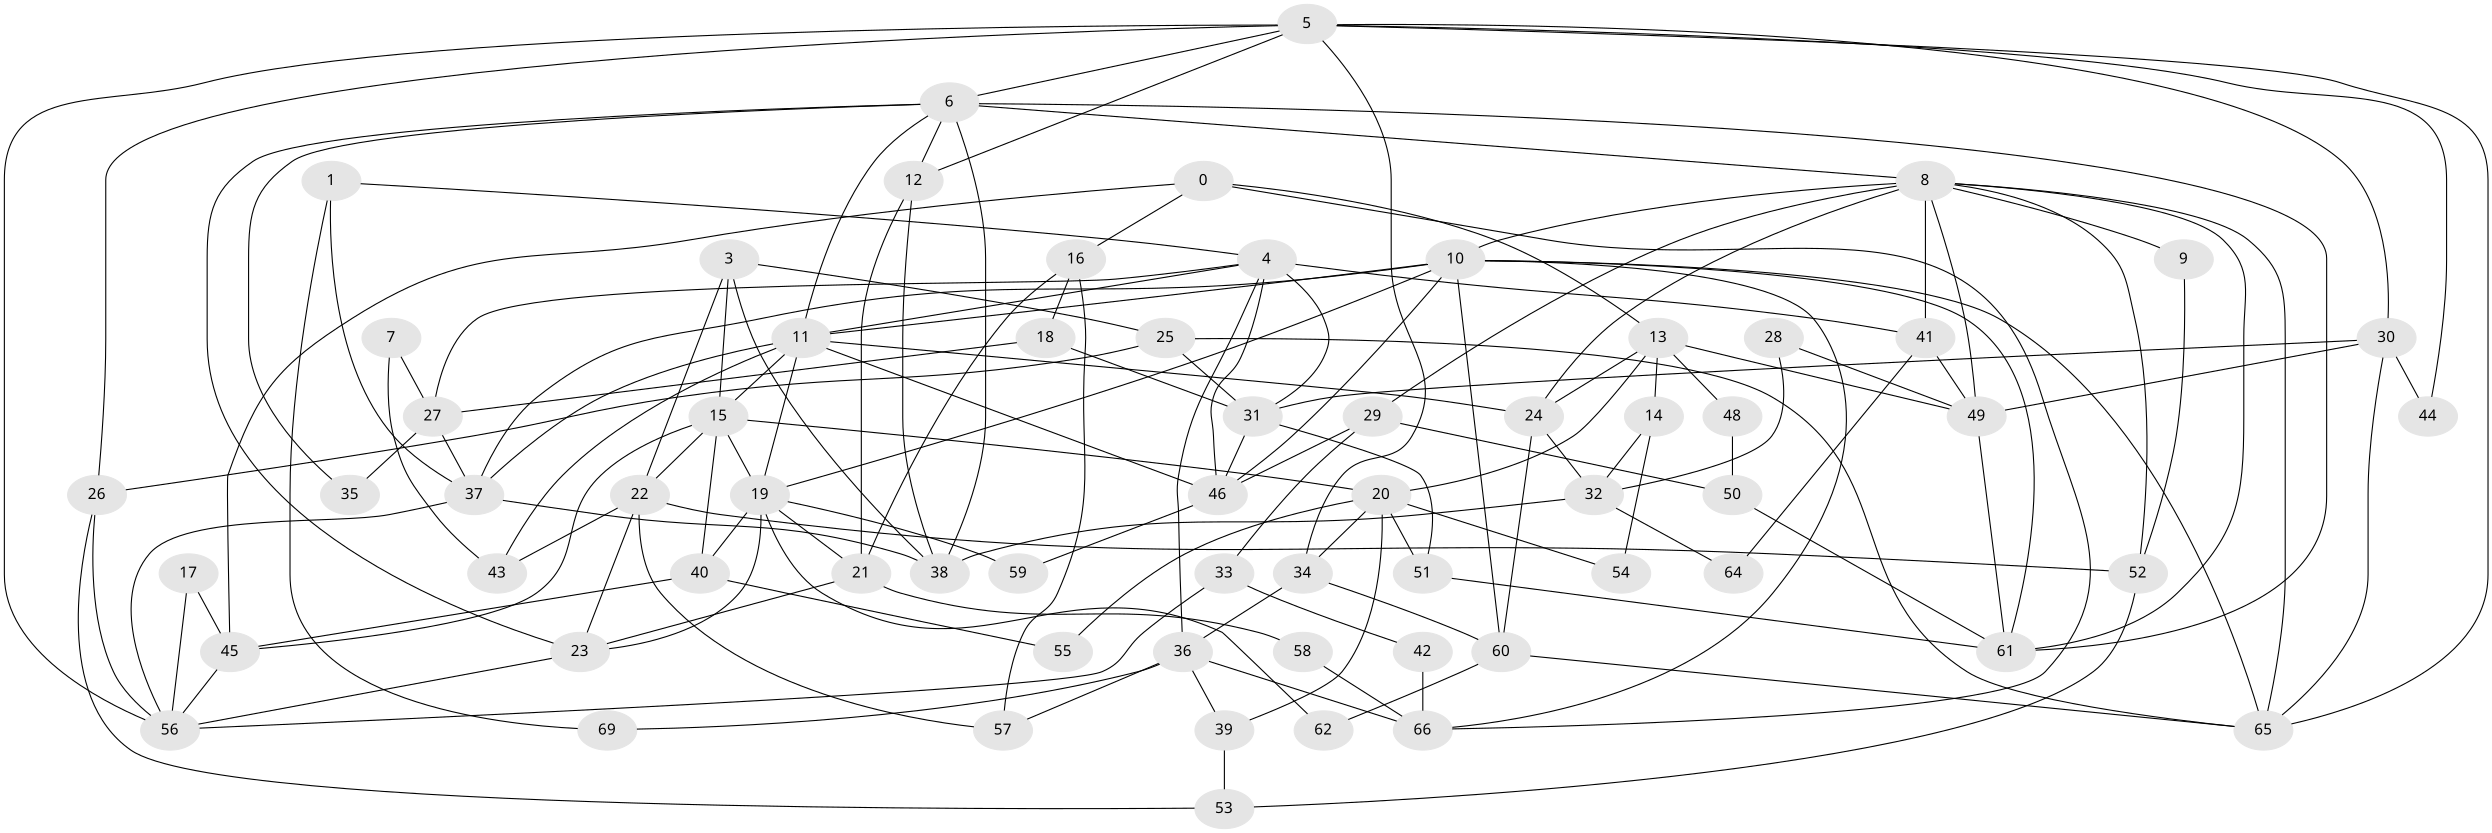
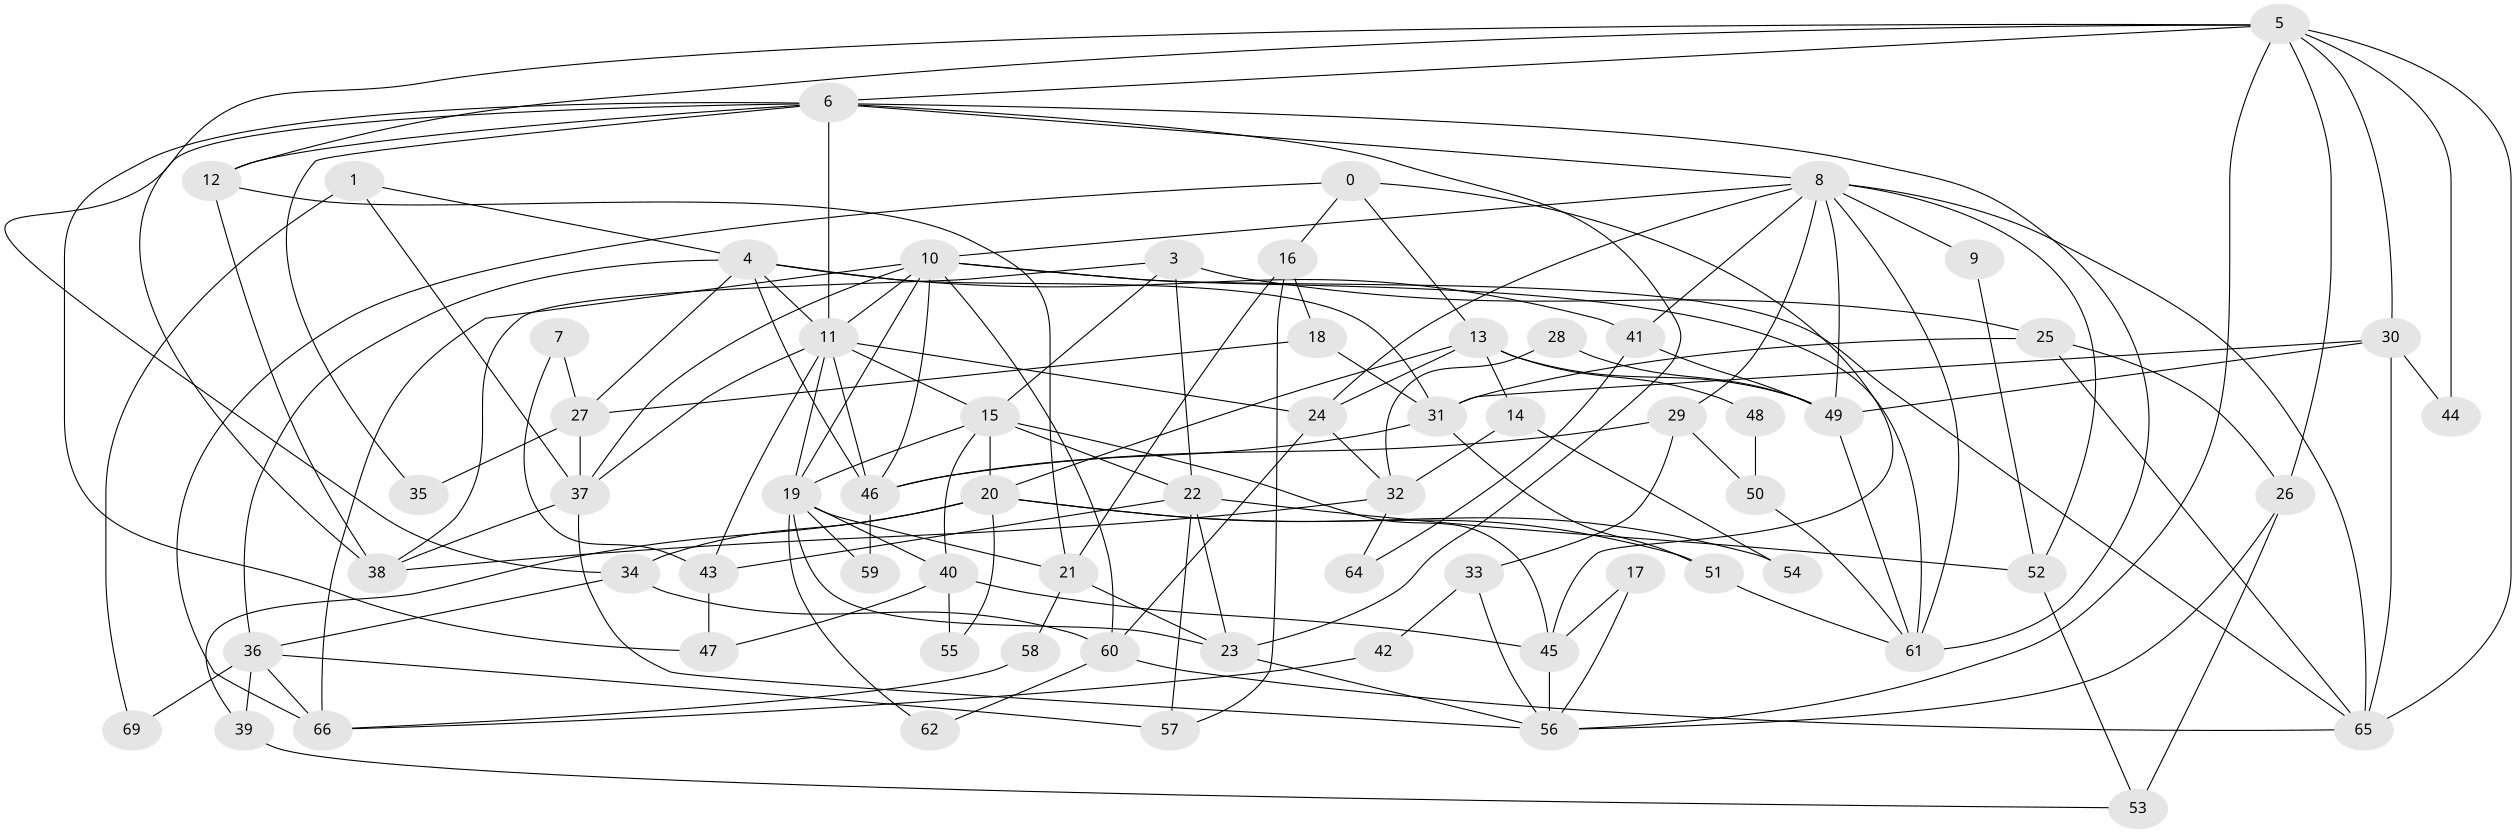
none -> (709, 652)
